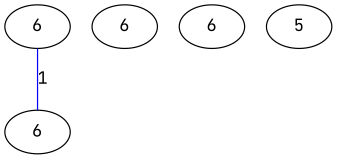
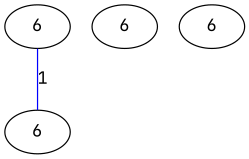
(299, 27) -> none
